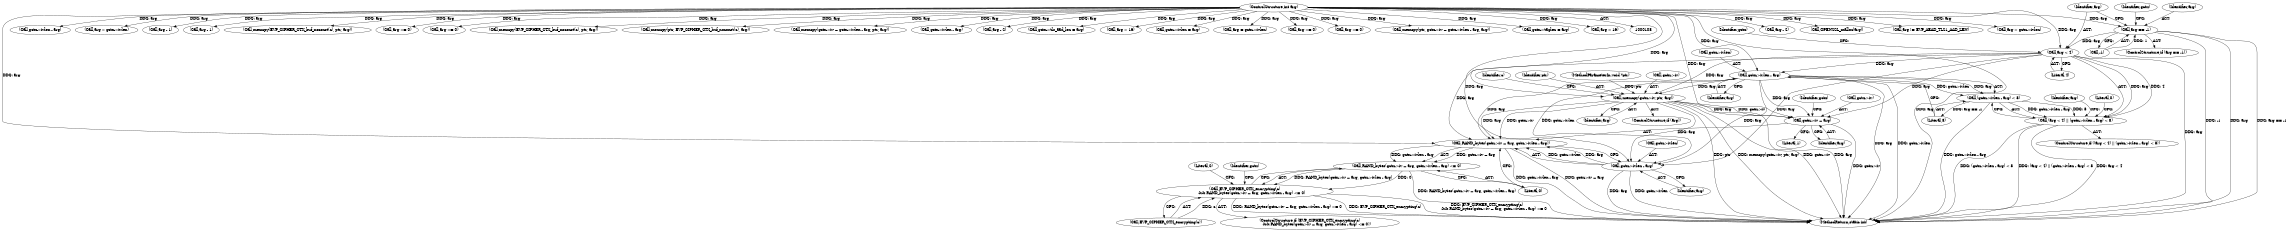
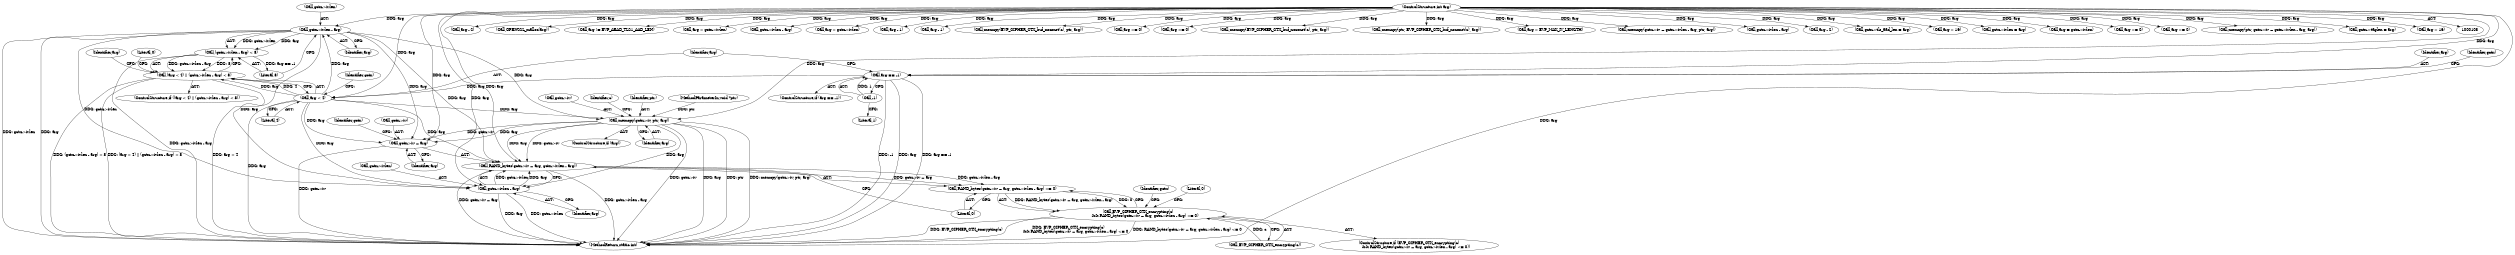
none -> (1550, 30)
none -> (276, 83)
(1800, 131) -> (869, 108)
(1585, 216) -> none
